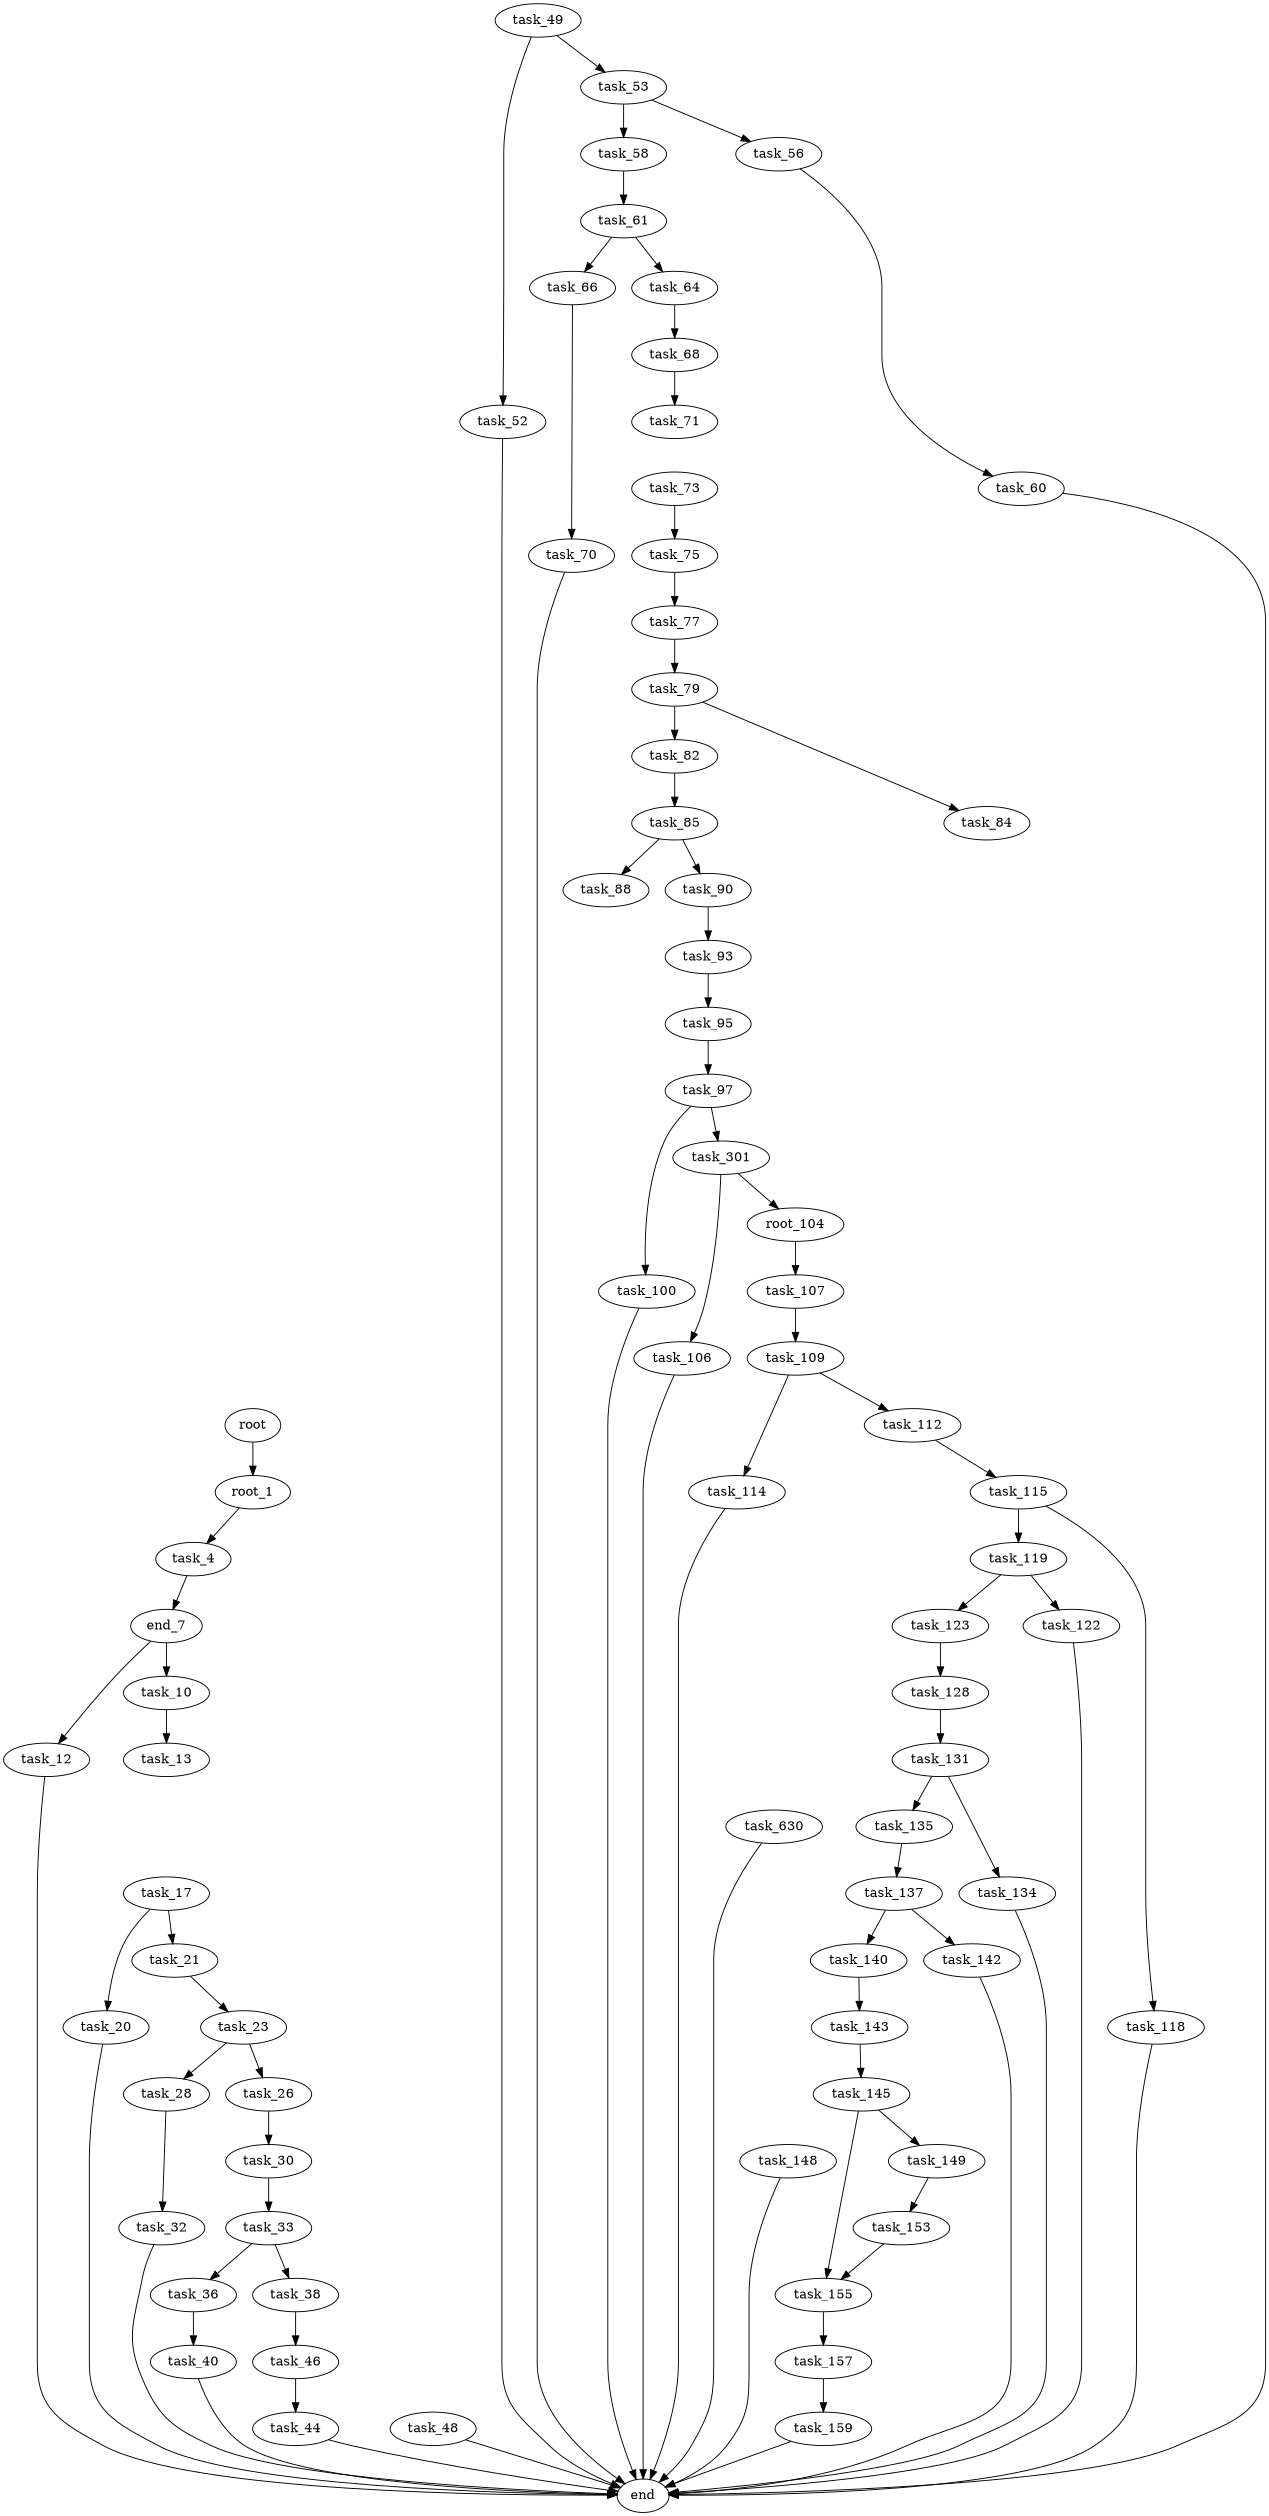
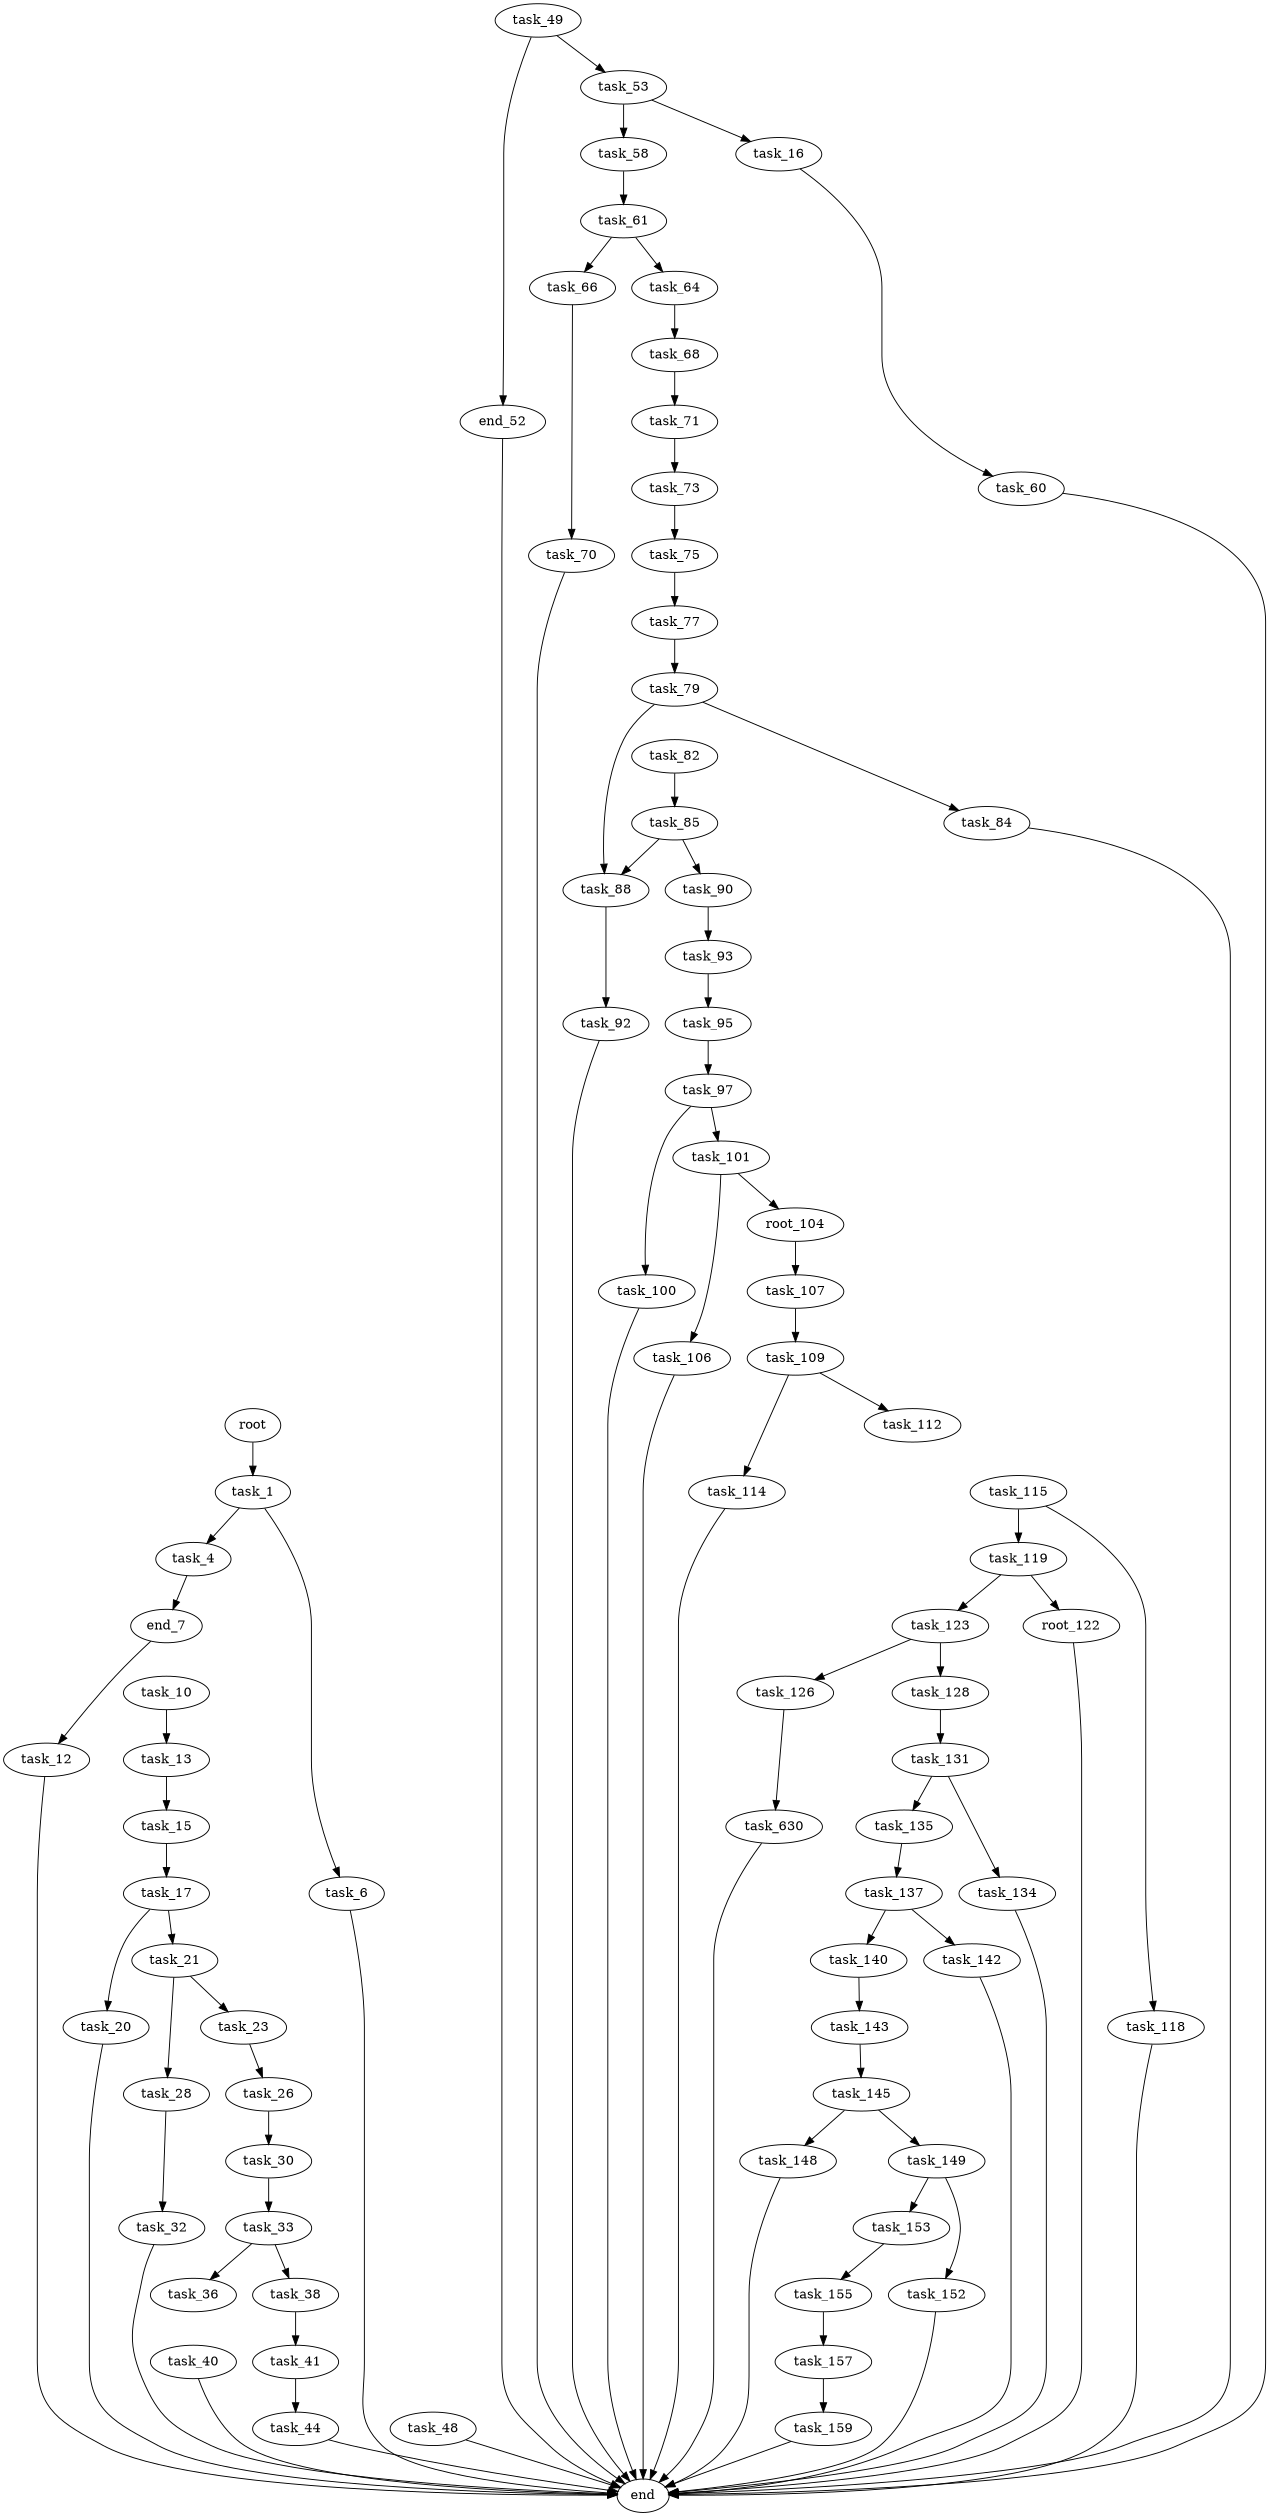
(779, 154) -> (779, 154)
(503, 422) -> (503, 422)
none -> (675, 451)
(675, 718) -> (611, 777)
none -> (606, 1024)
(721, 1158) -> (721, 1158)
(961, 1456) -> none
(253, 1492) -> (253, 1492)
(1071, 1626) -> (1071, 1626)
(166, 1655) -> none
none -> (785, 1693)
none -> (166, 1827)
none -> (1230, 1828)
none -> (347, 1894)
(209, 2058) -> (171, 2023)
(843, 2190) -> (828, 2125)
none -> (937, 2295)
(193, 2324) -> none
(296, 2362) -> (296, 2362)
